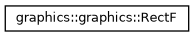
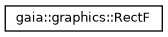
(97, 18) -> (84, 18)
